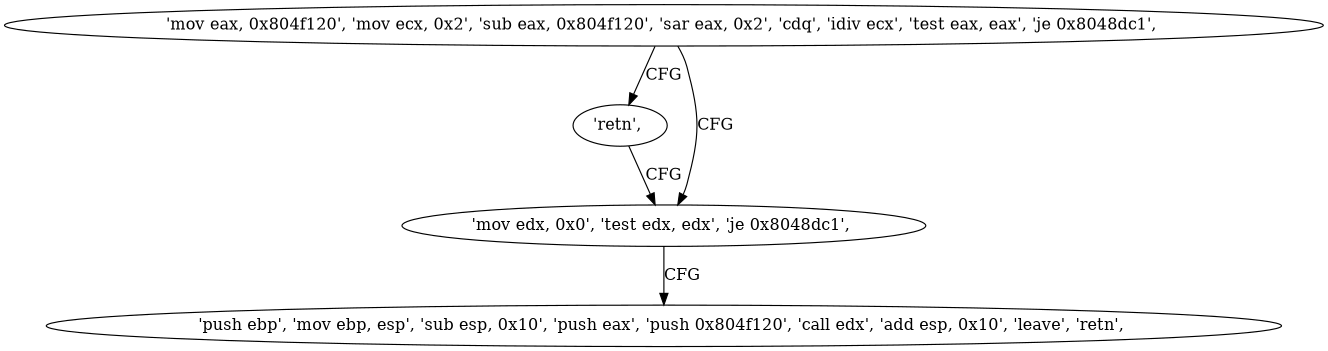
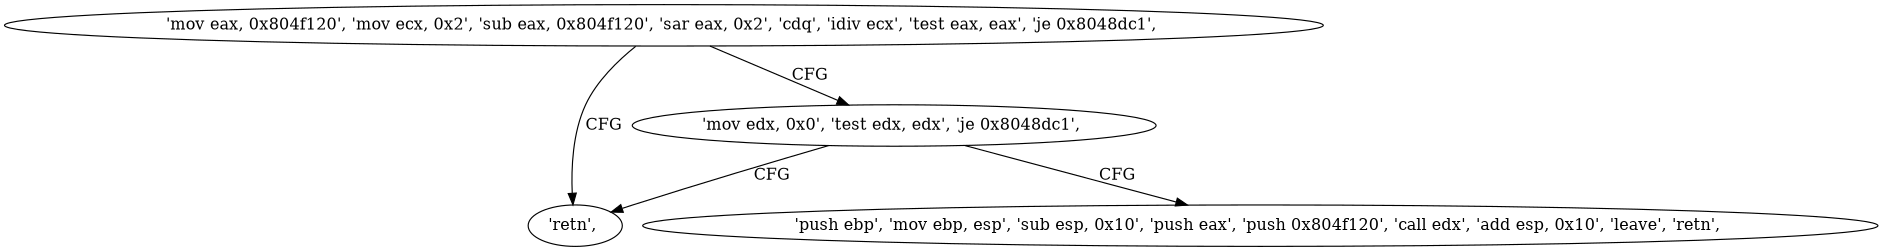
(640, 170) -> (725, 176)
